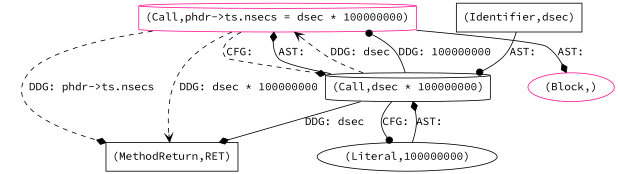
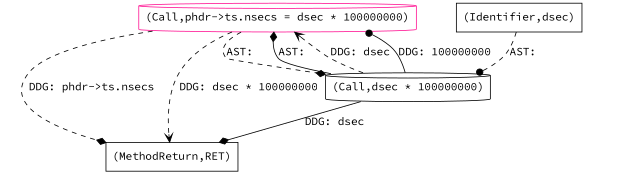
(243, 52) -> (243, 52)
(504, 56) -> (504, 56)
(571, 87) -> none
(407, 157) -> none
